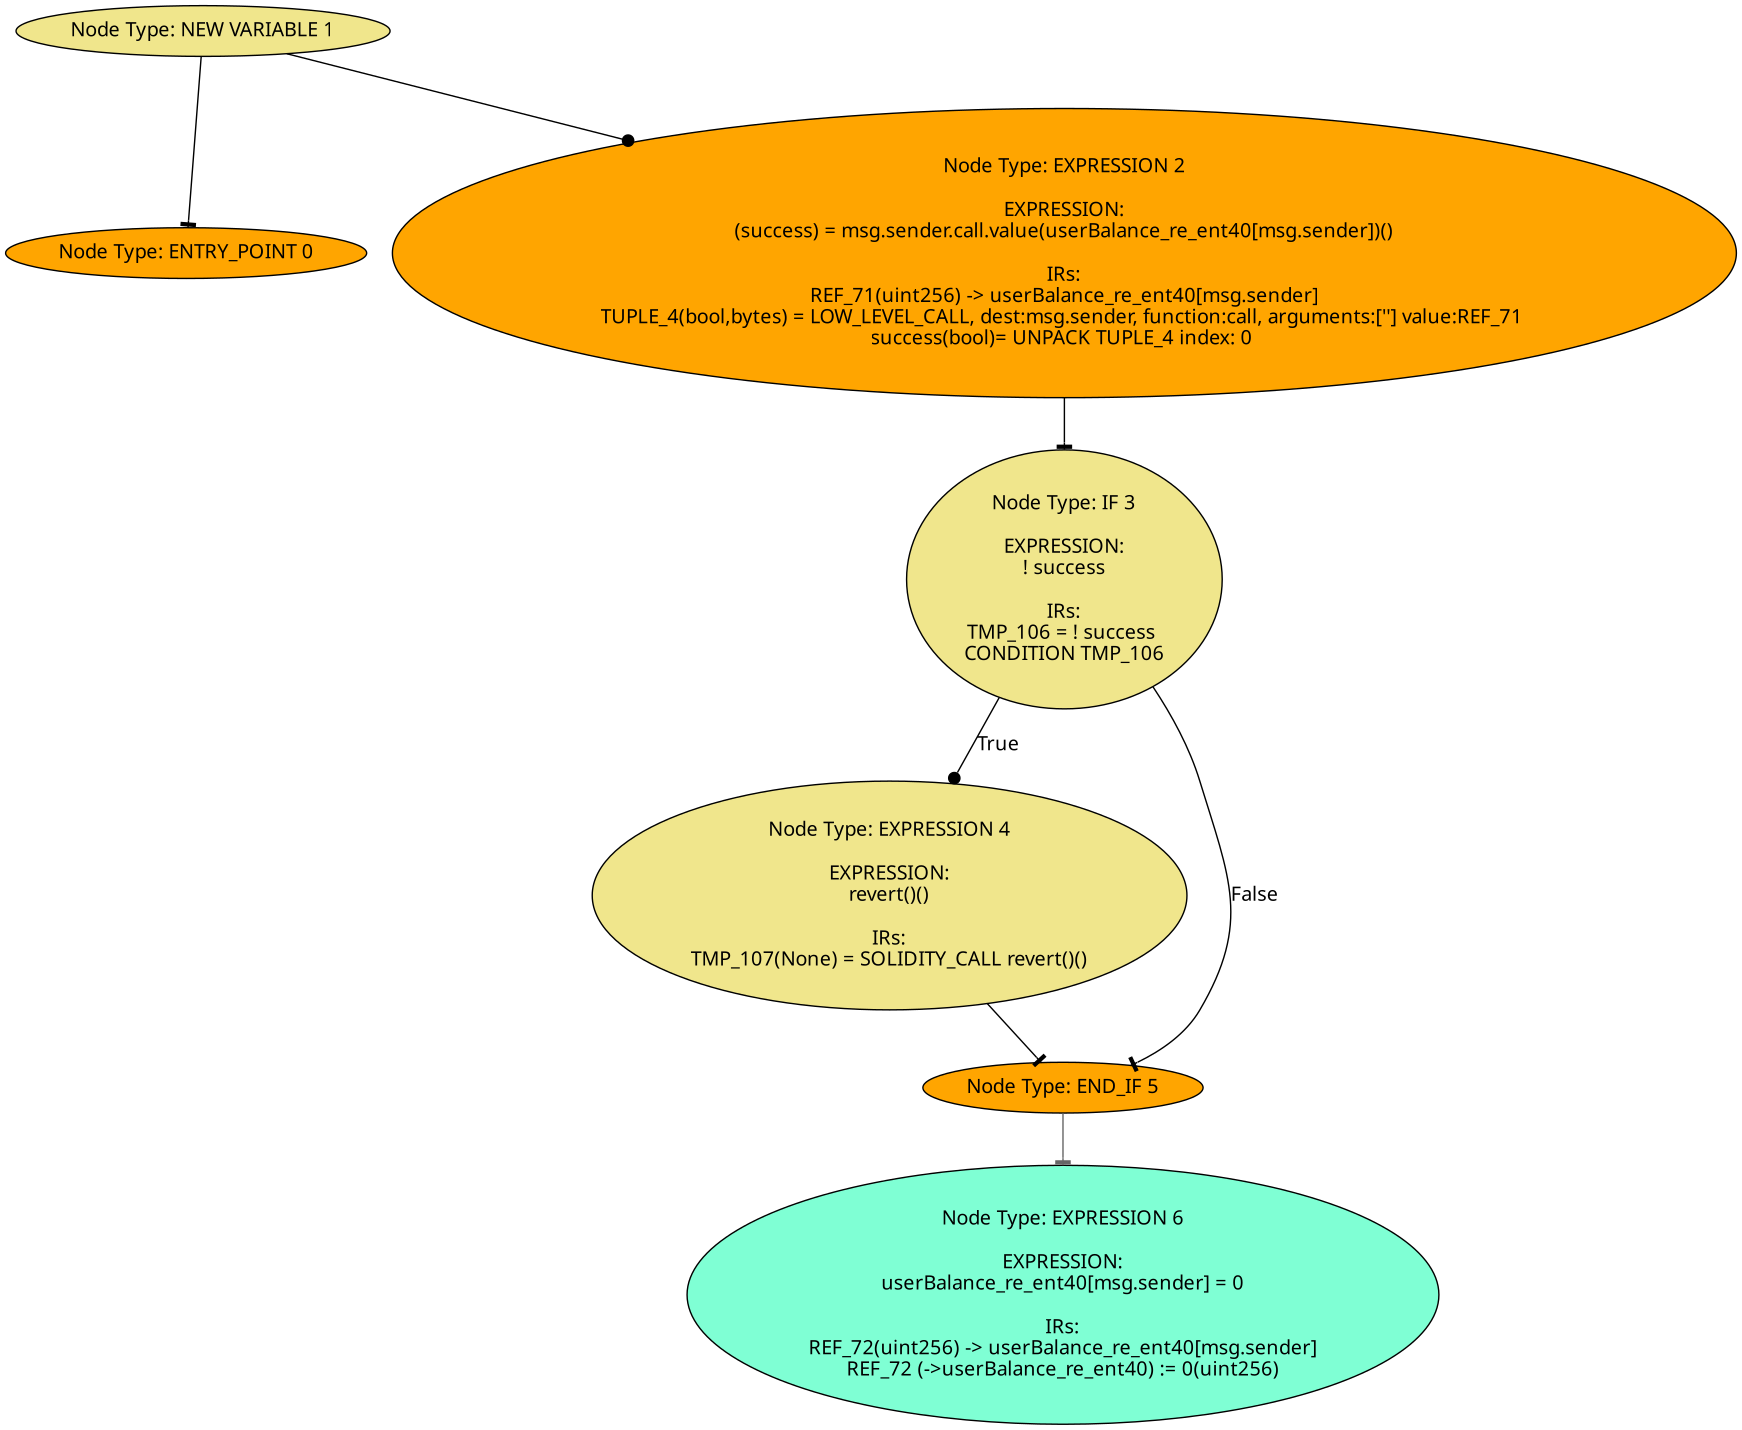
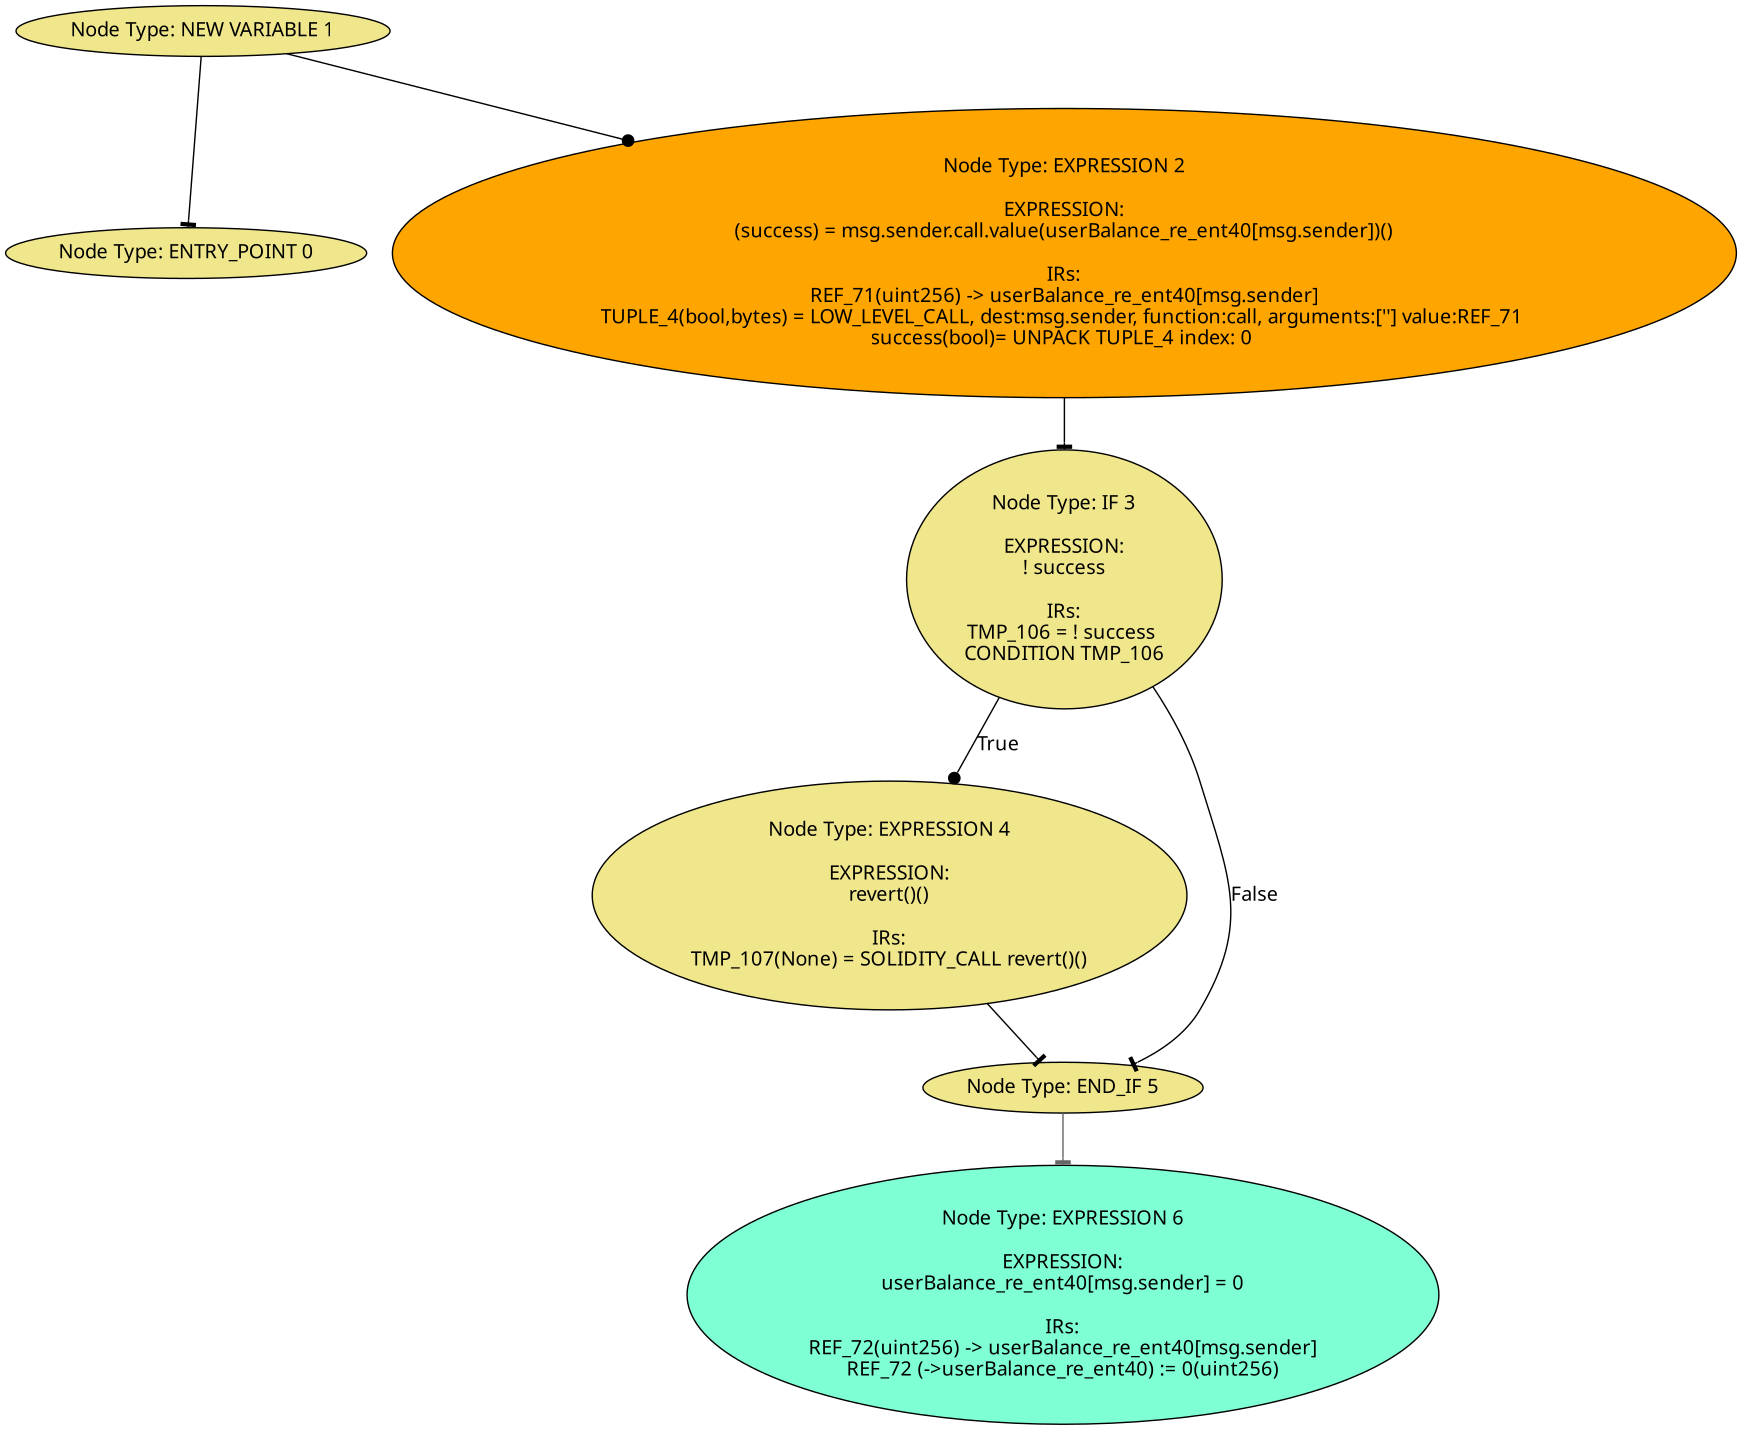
(186, 253) -> (186, 253)
(1063, 1088) -> (1063, 1088)
